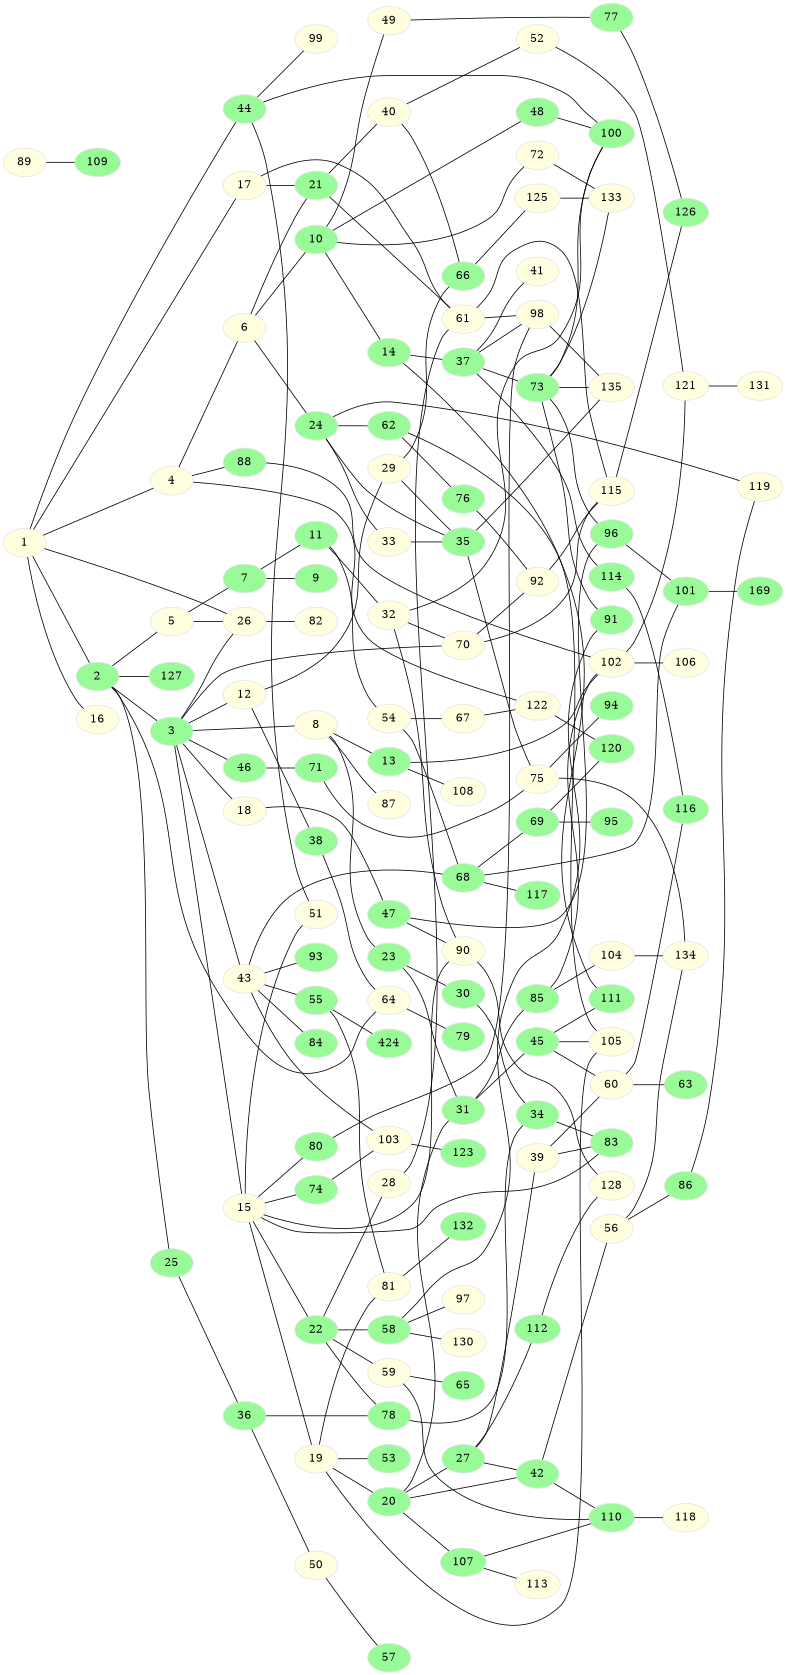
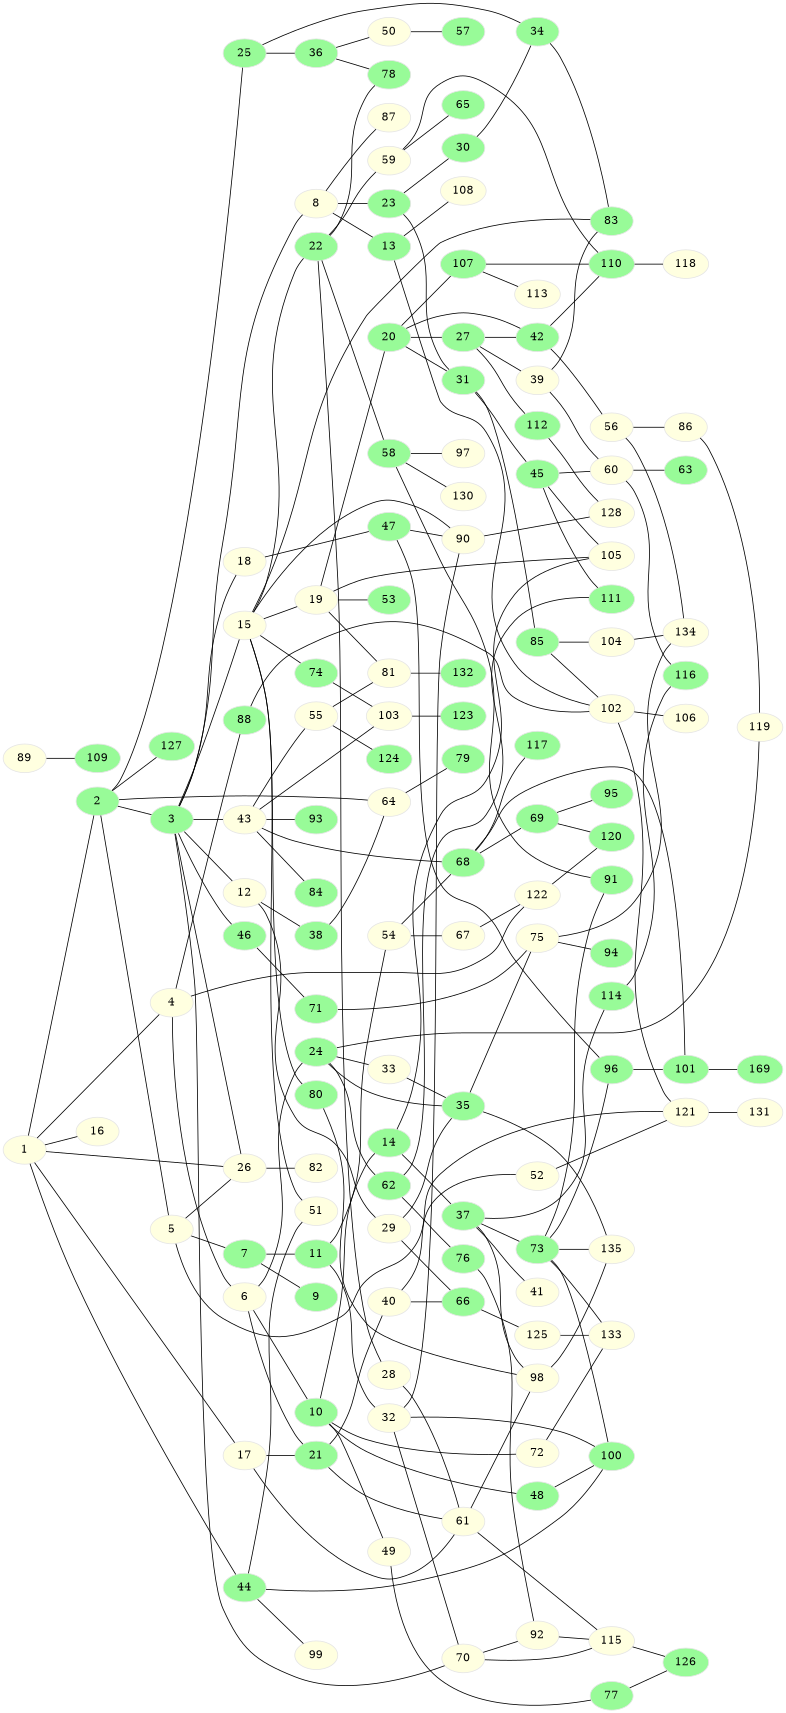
(316, 1000) -> (316, 716)
(389, 1043) -> (389, 759)
(686, 1186) -> (686, 427)
none -> (402, 1260)
(507, 1307) -> (390, 7)
